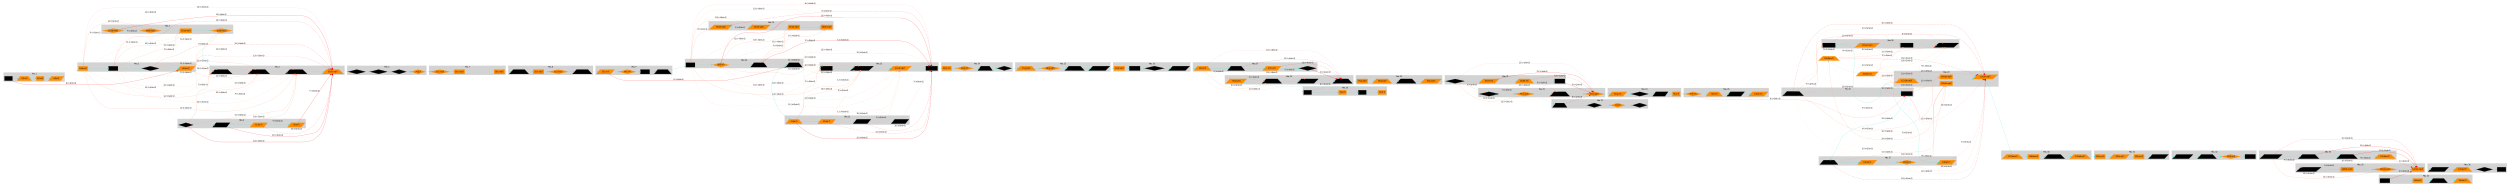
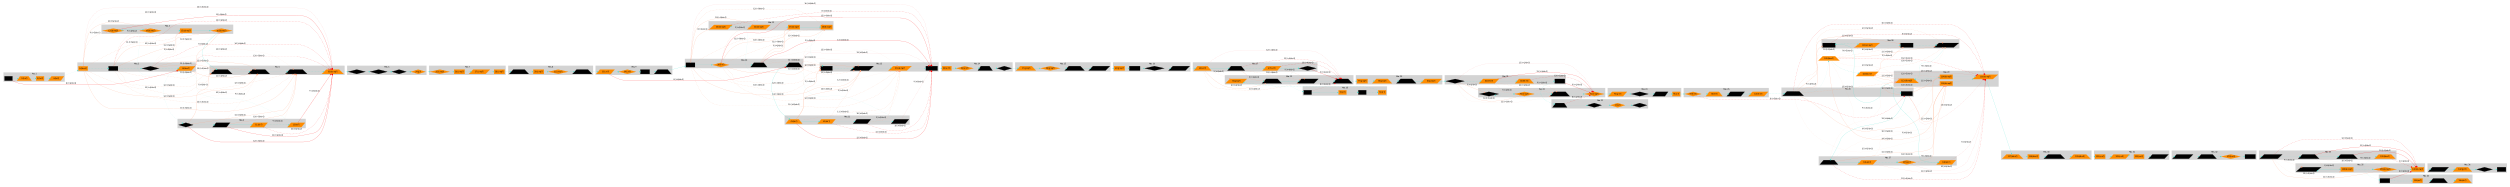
none -> (479, 72)
(2130, 157) -> (2132, 156)
